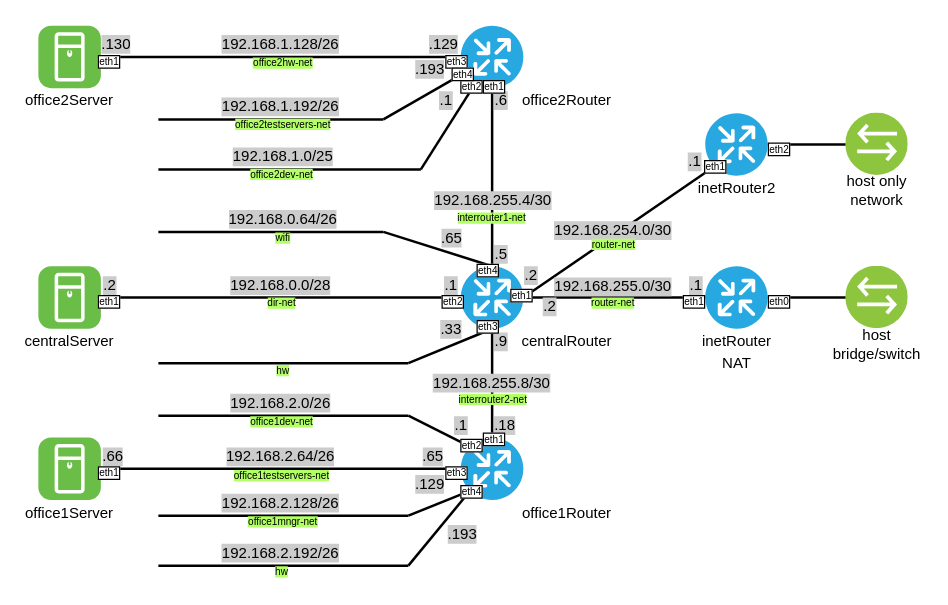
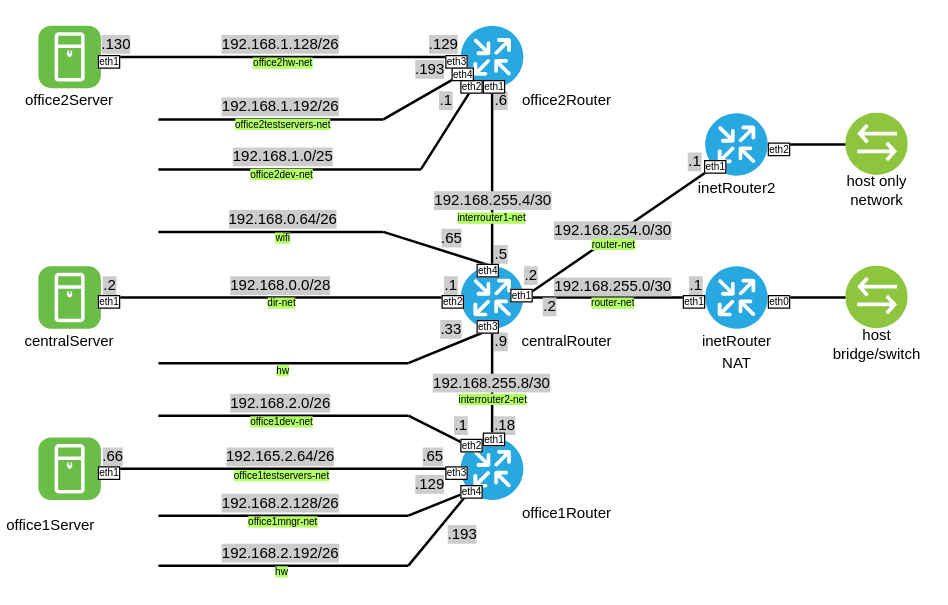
(281, 457) -> (281, 457)
(69, 513) -> (51, 525)
